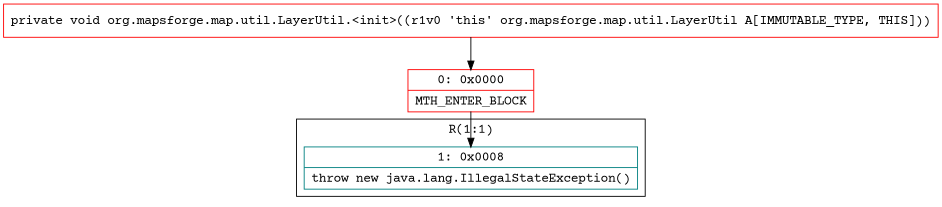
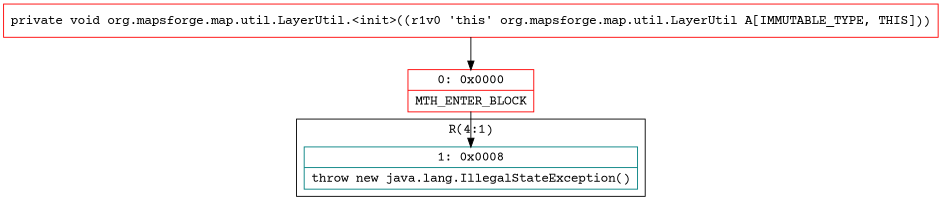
(471, 129) -> (471, 129)
